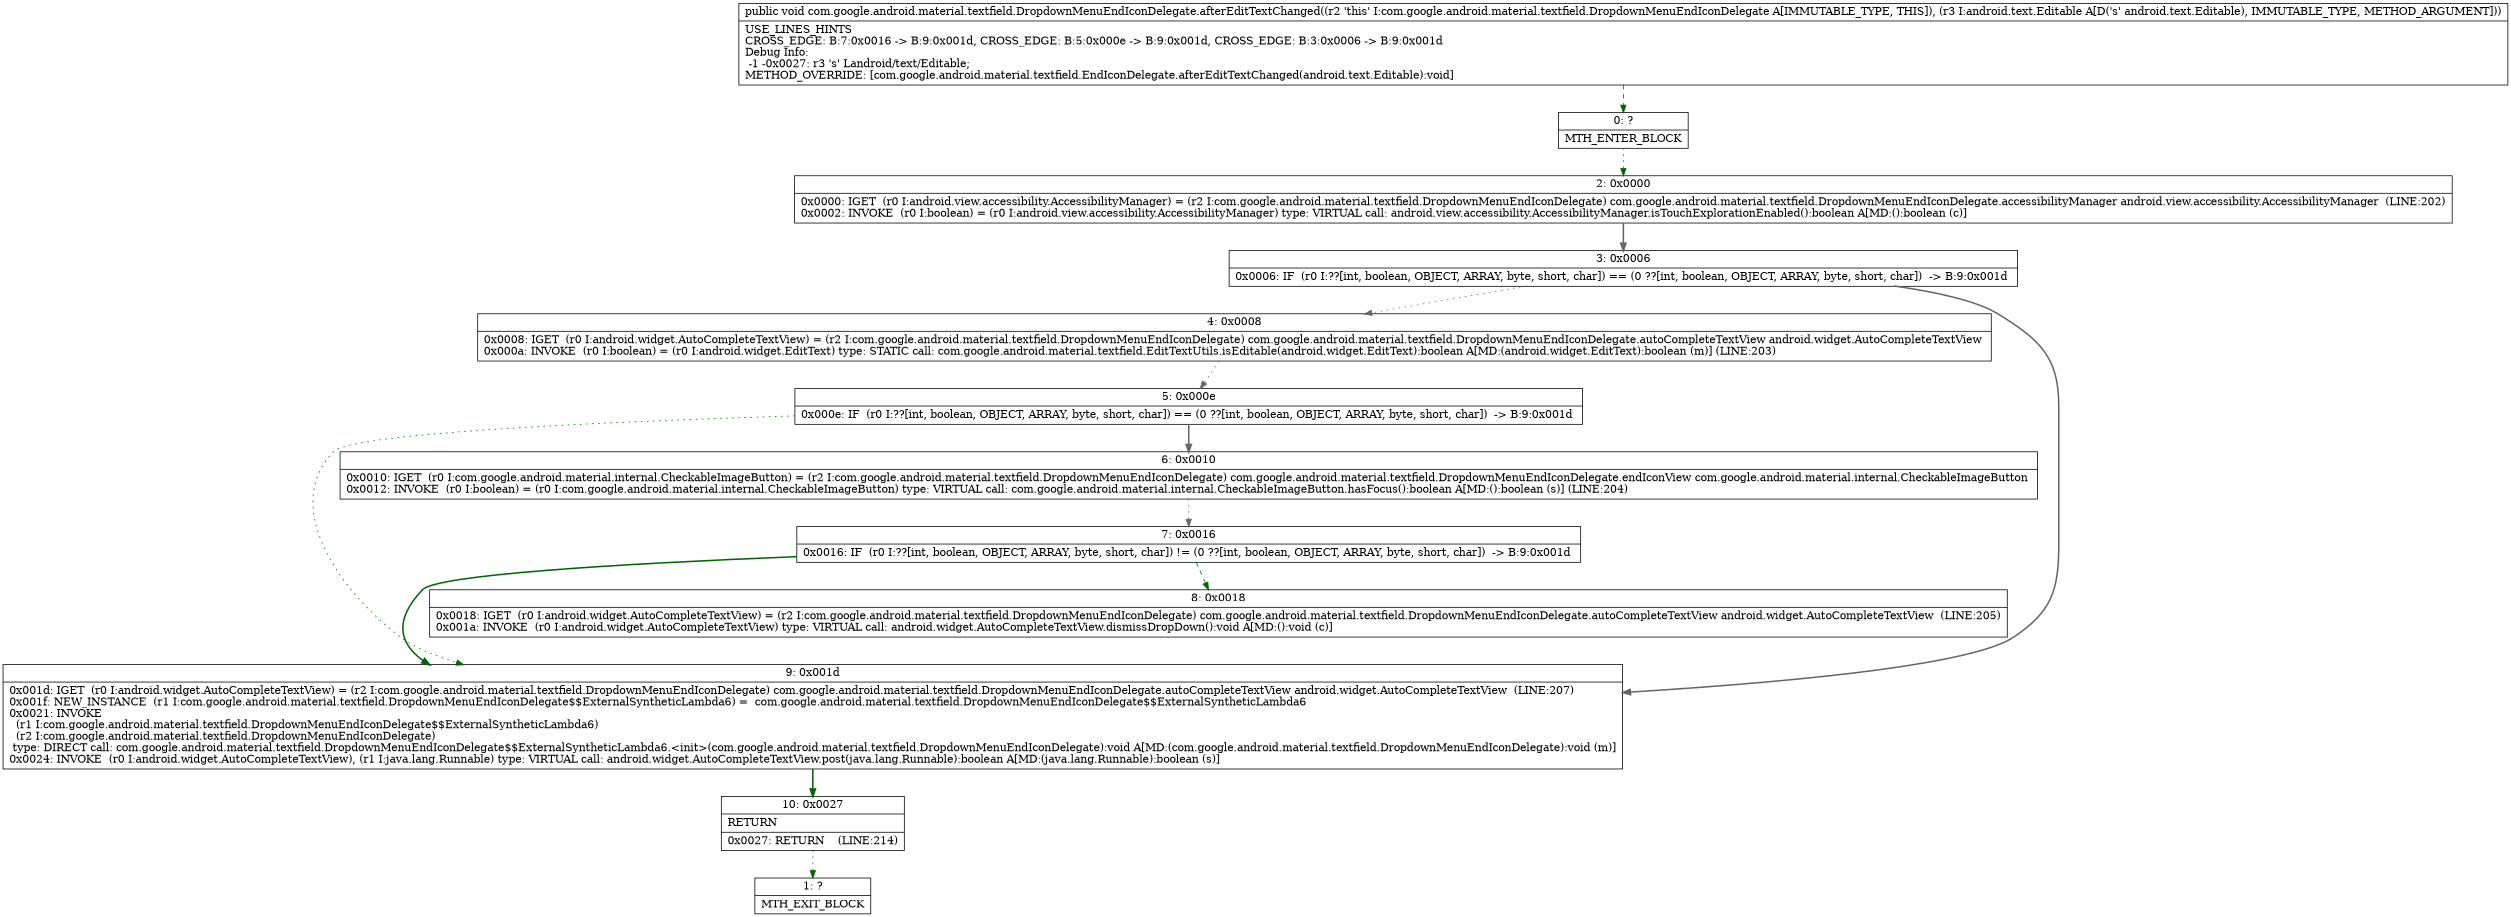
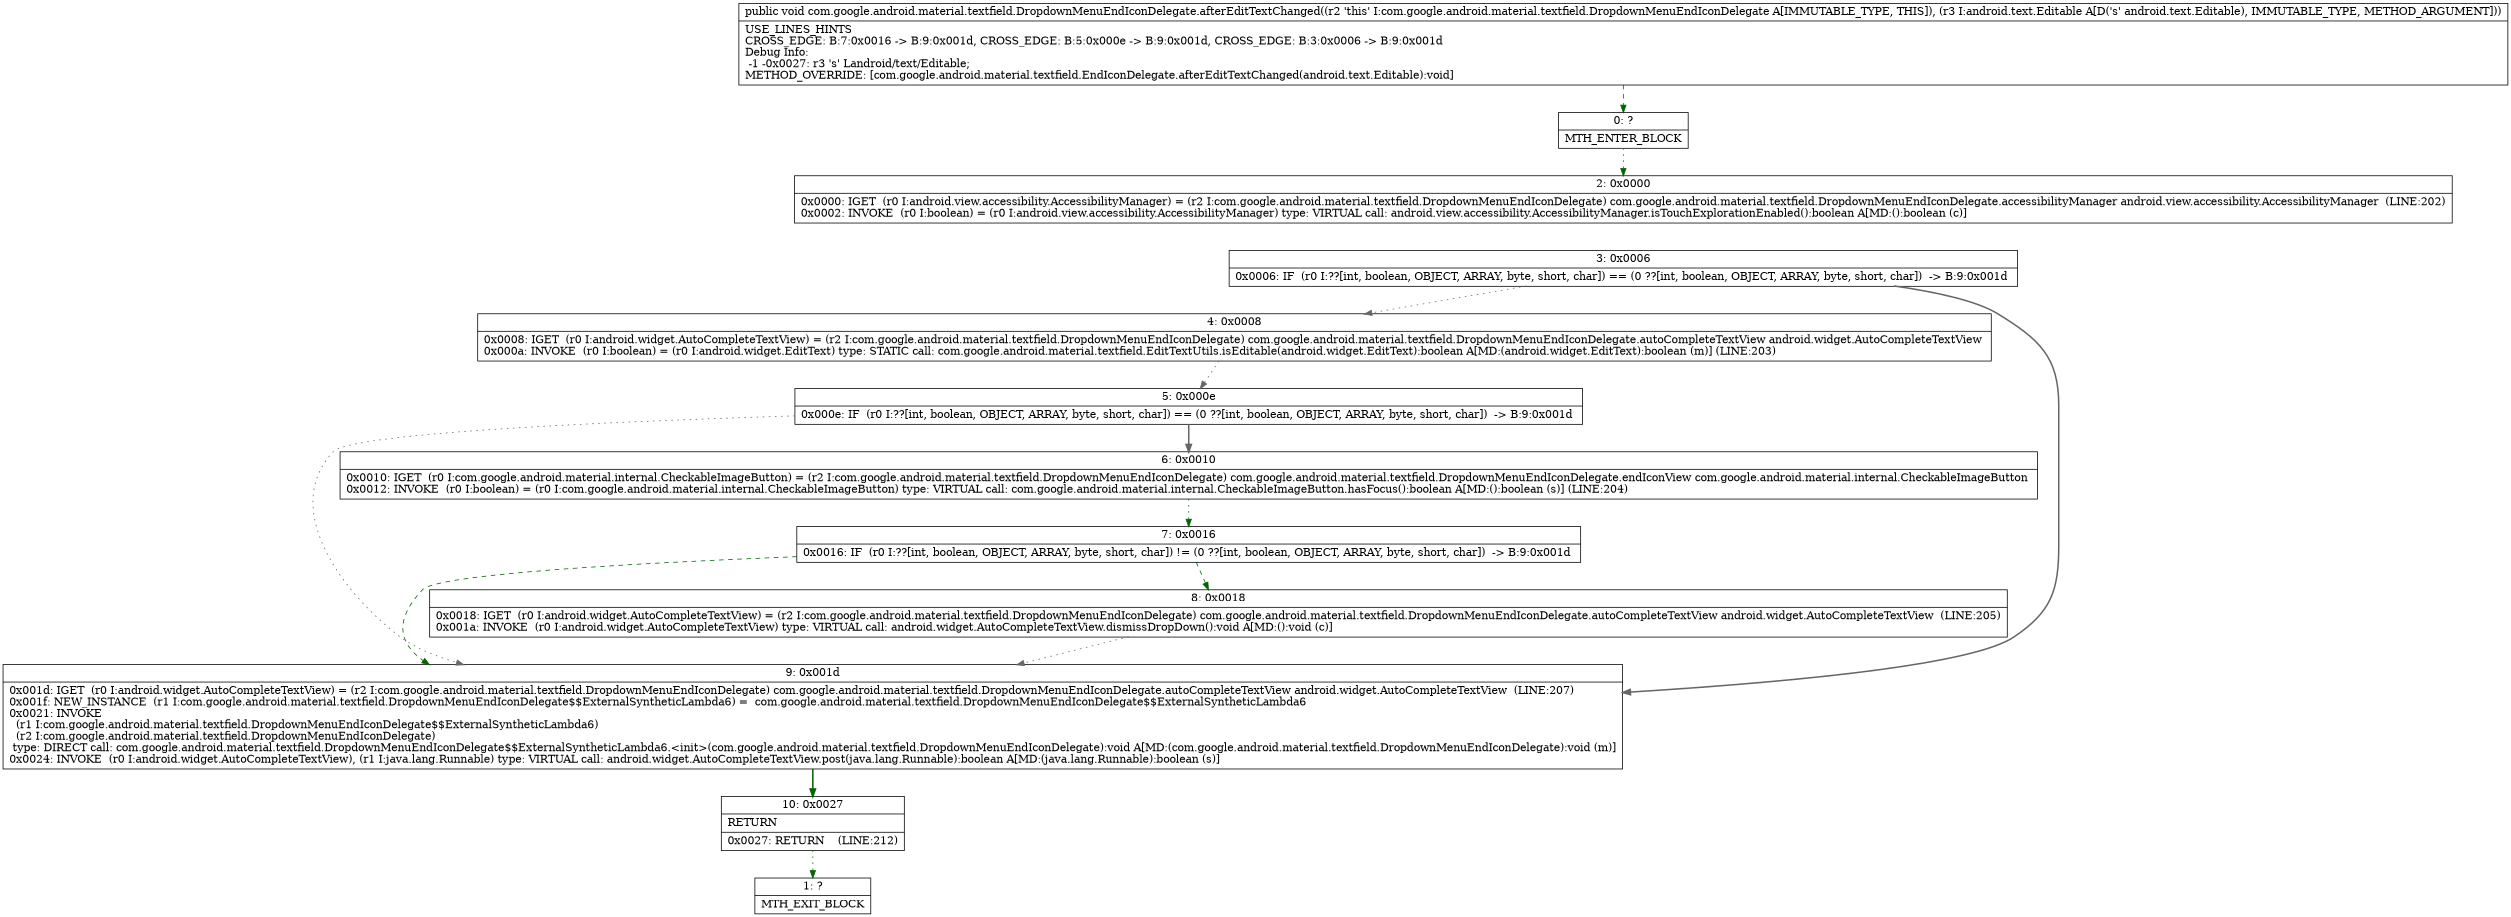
(1623, 233) -> none
(422, 435) -> (422, 435)
(1189, 509) -> (1189, 509)
(567, 569) -> (567, 569)
none -> (1076, 650)
(813, 841) -> (813, 841)
